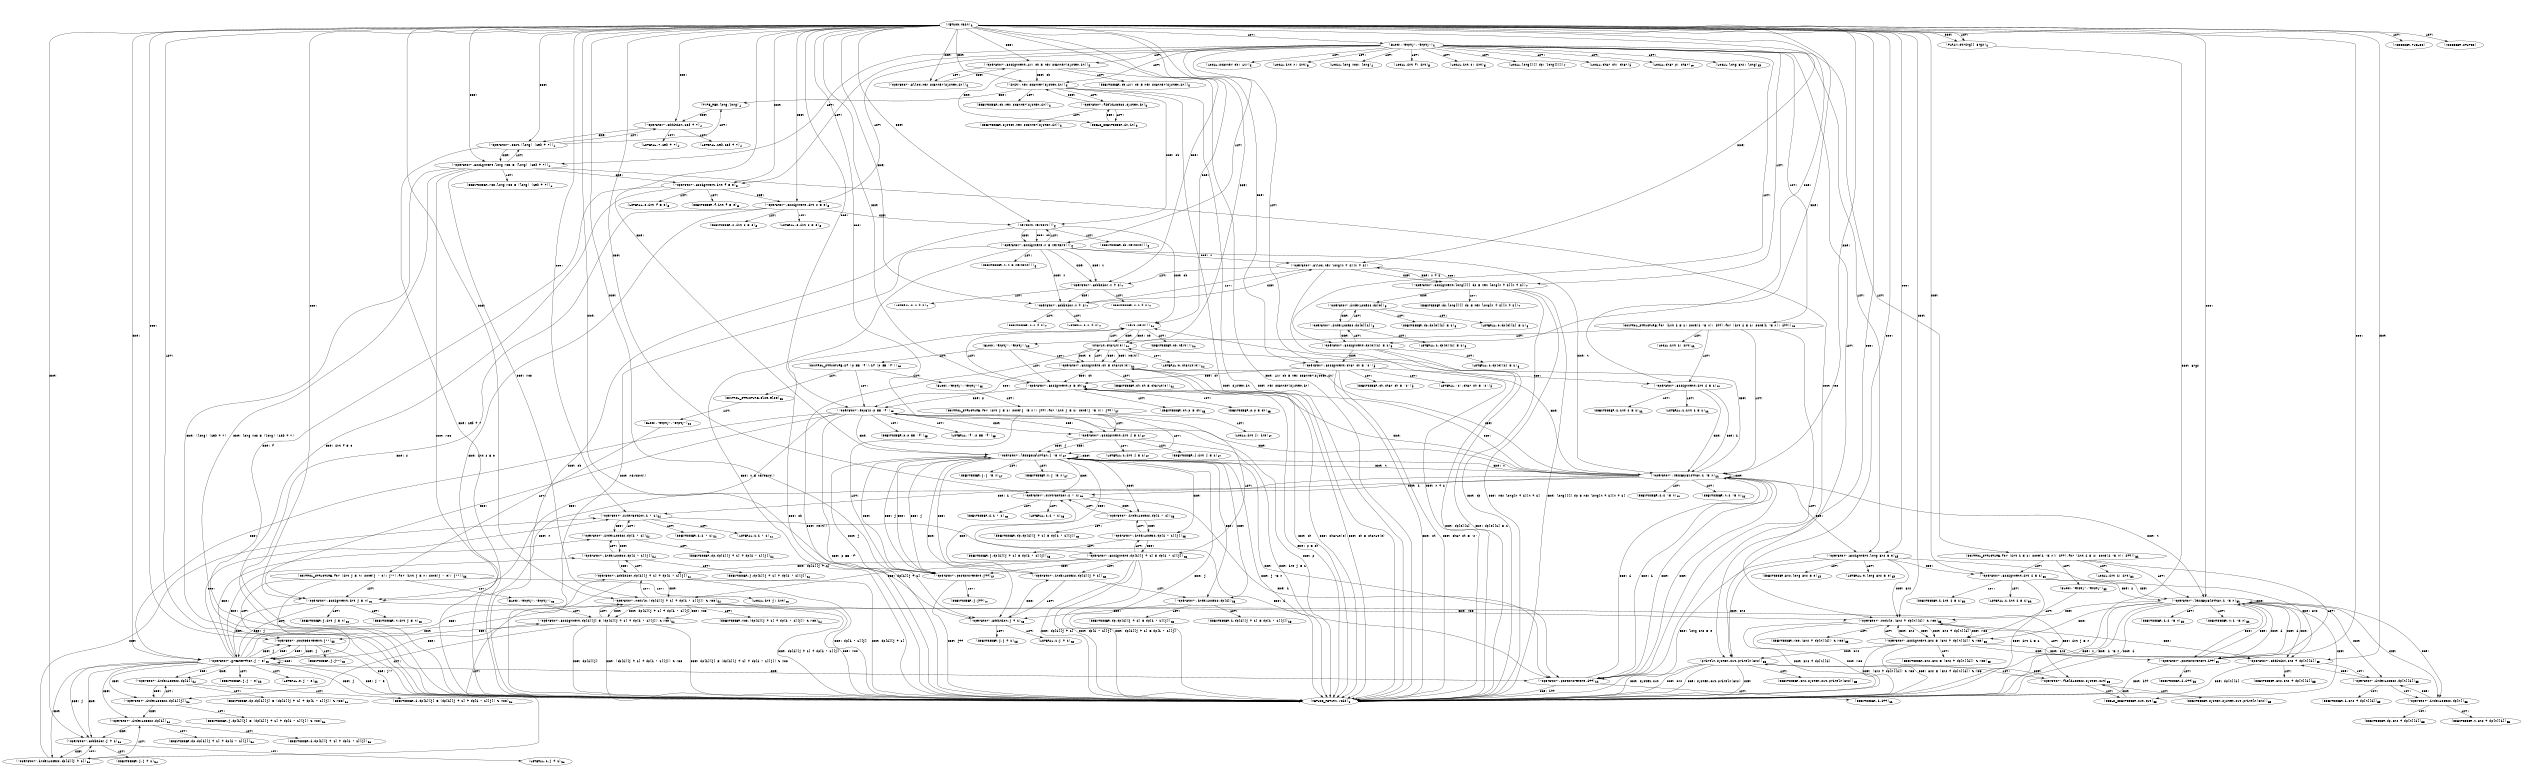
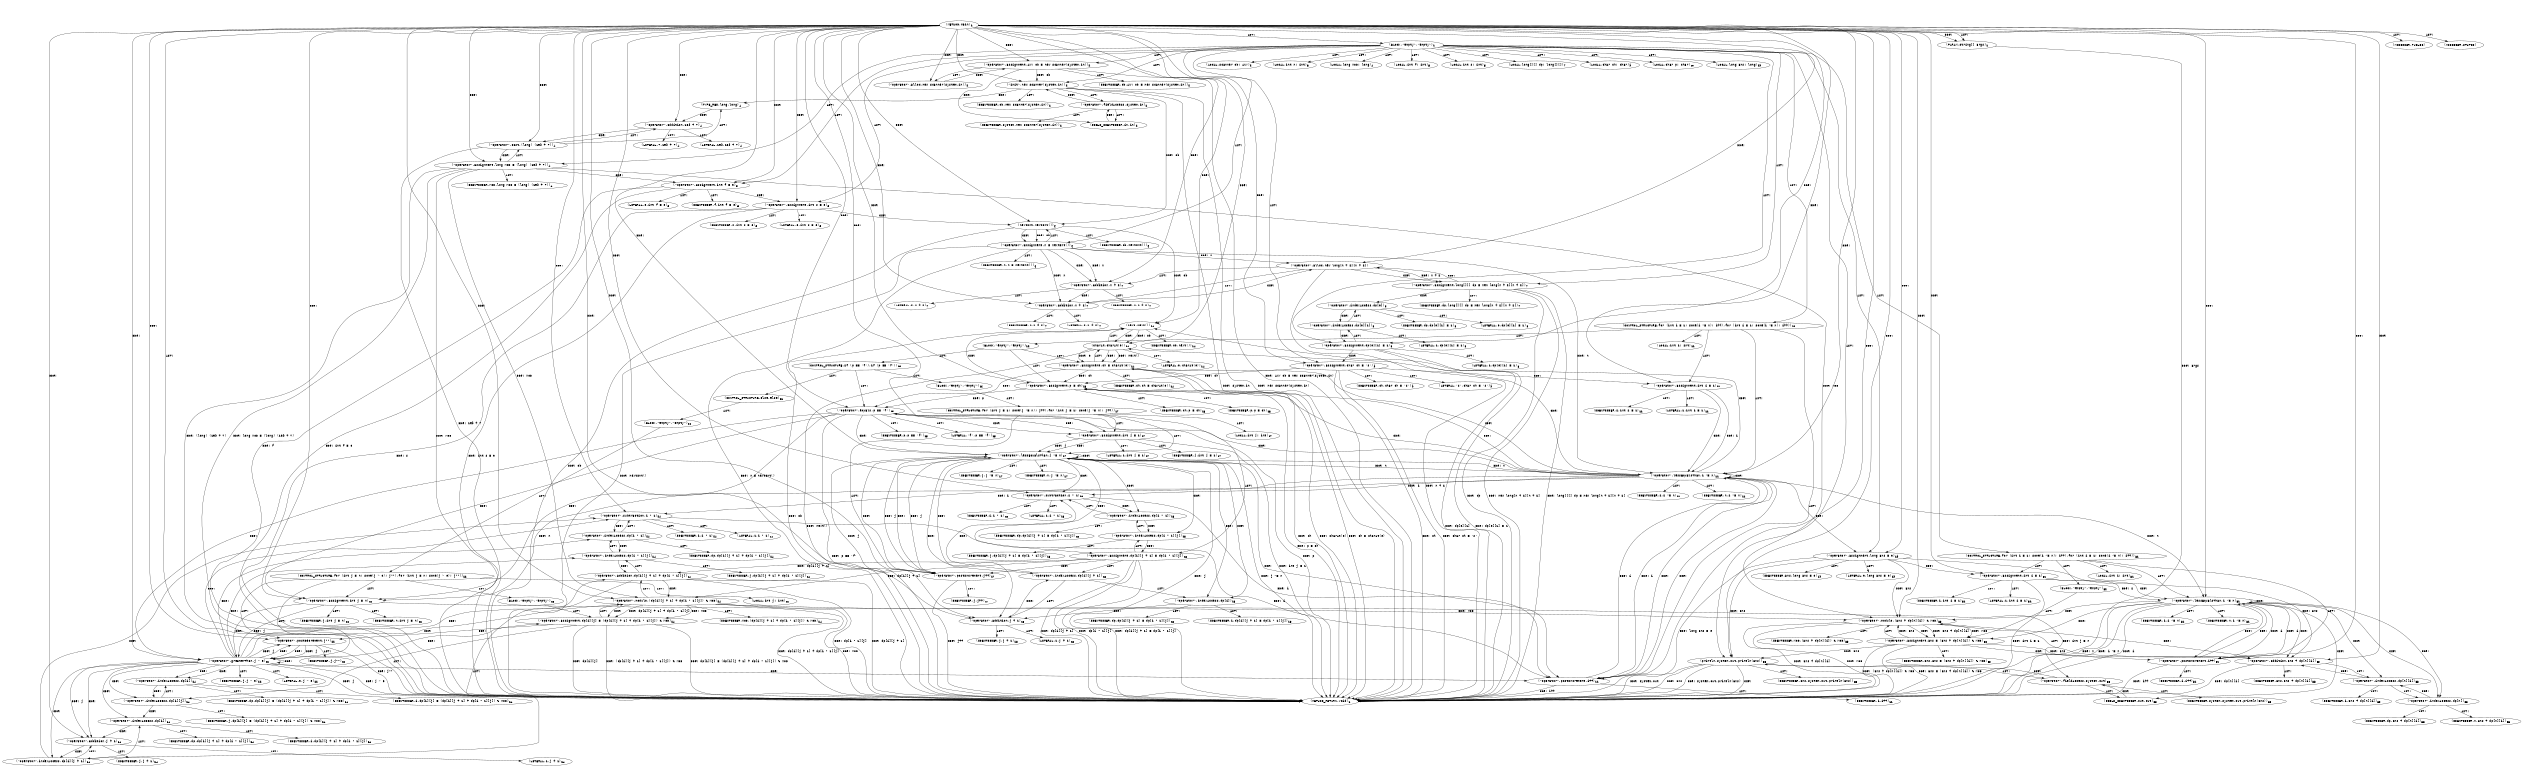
(973, 356) -> (973, 356)
